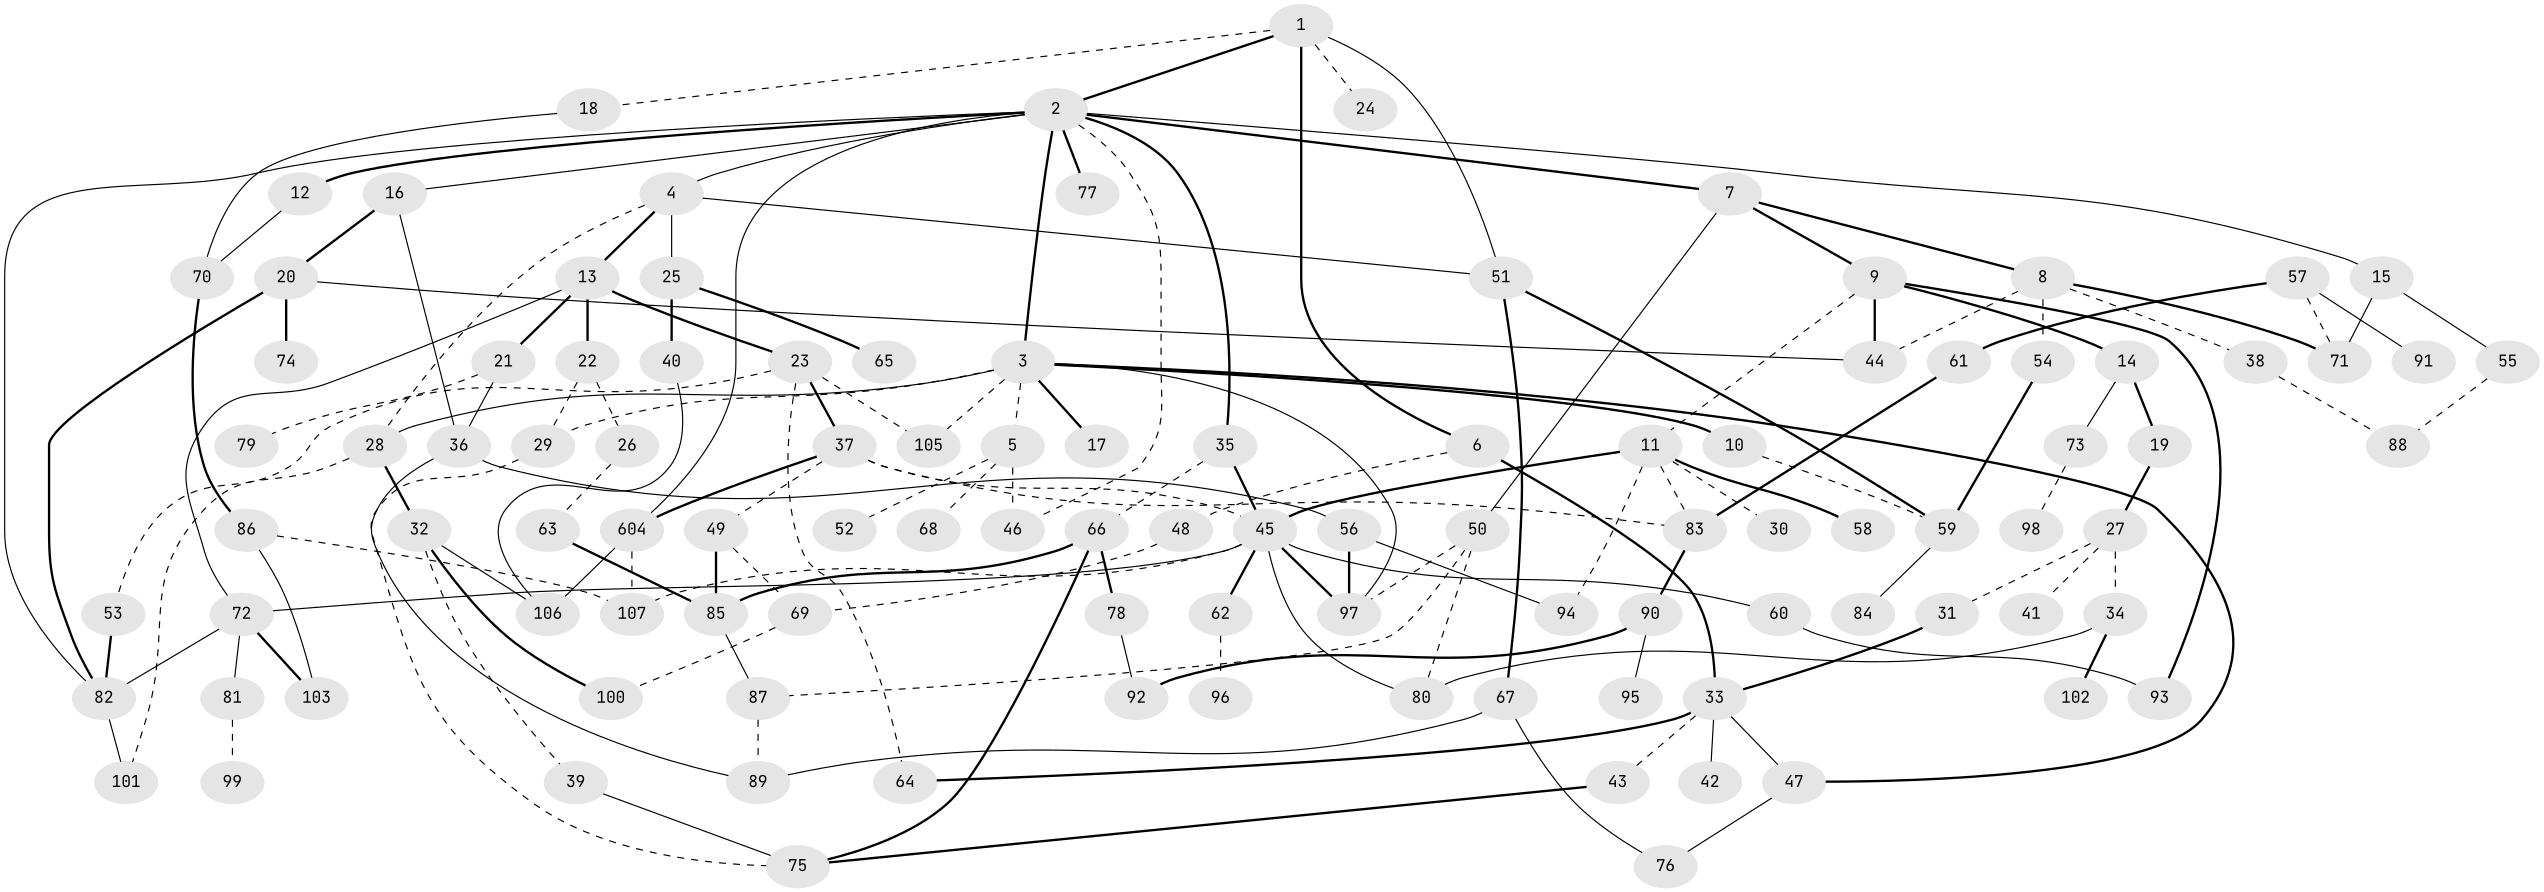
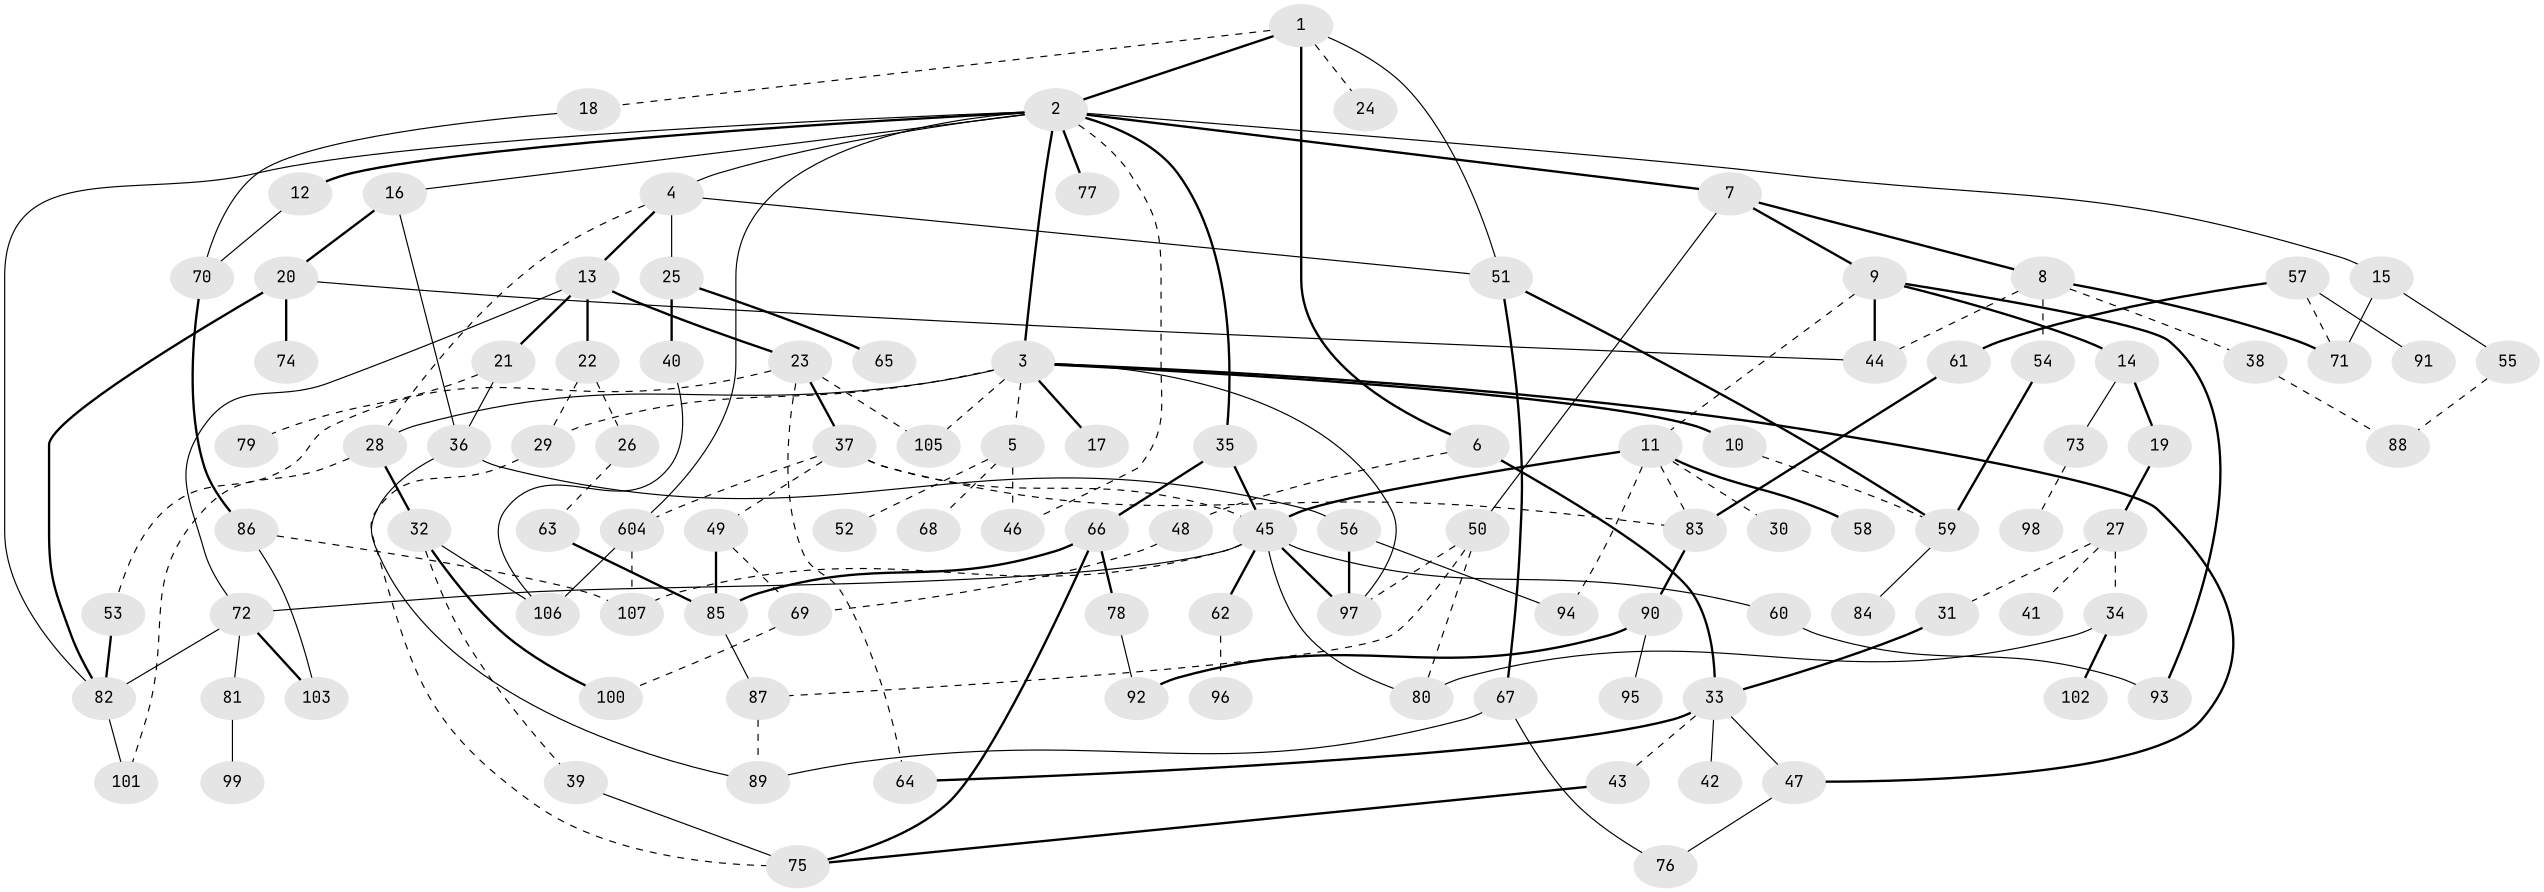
(1178, 478) -> (1178, 478)
(736, 485) -> (736, 485)
(232, 741) -> (232, 741)
